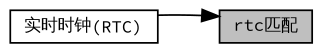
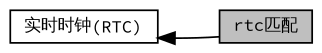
(180, 15) -> (197, 38)
